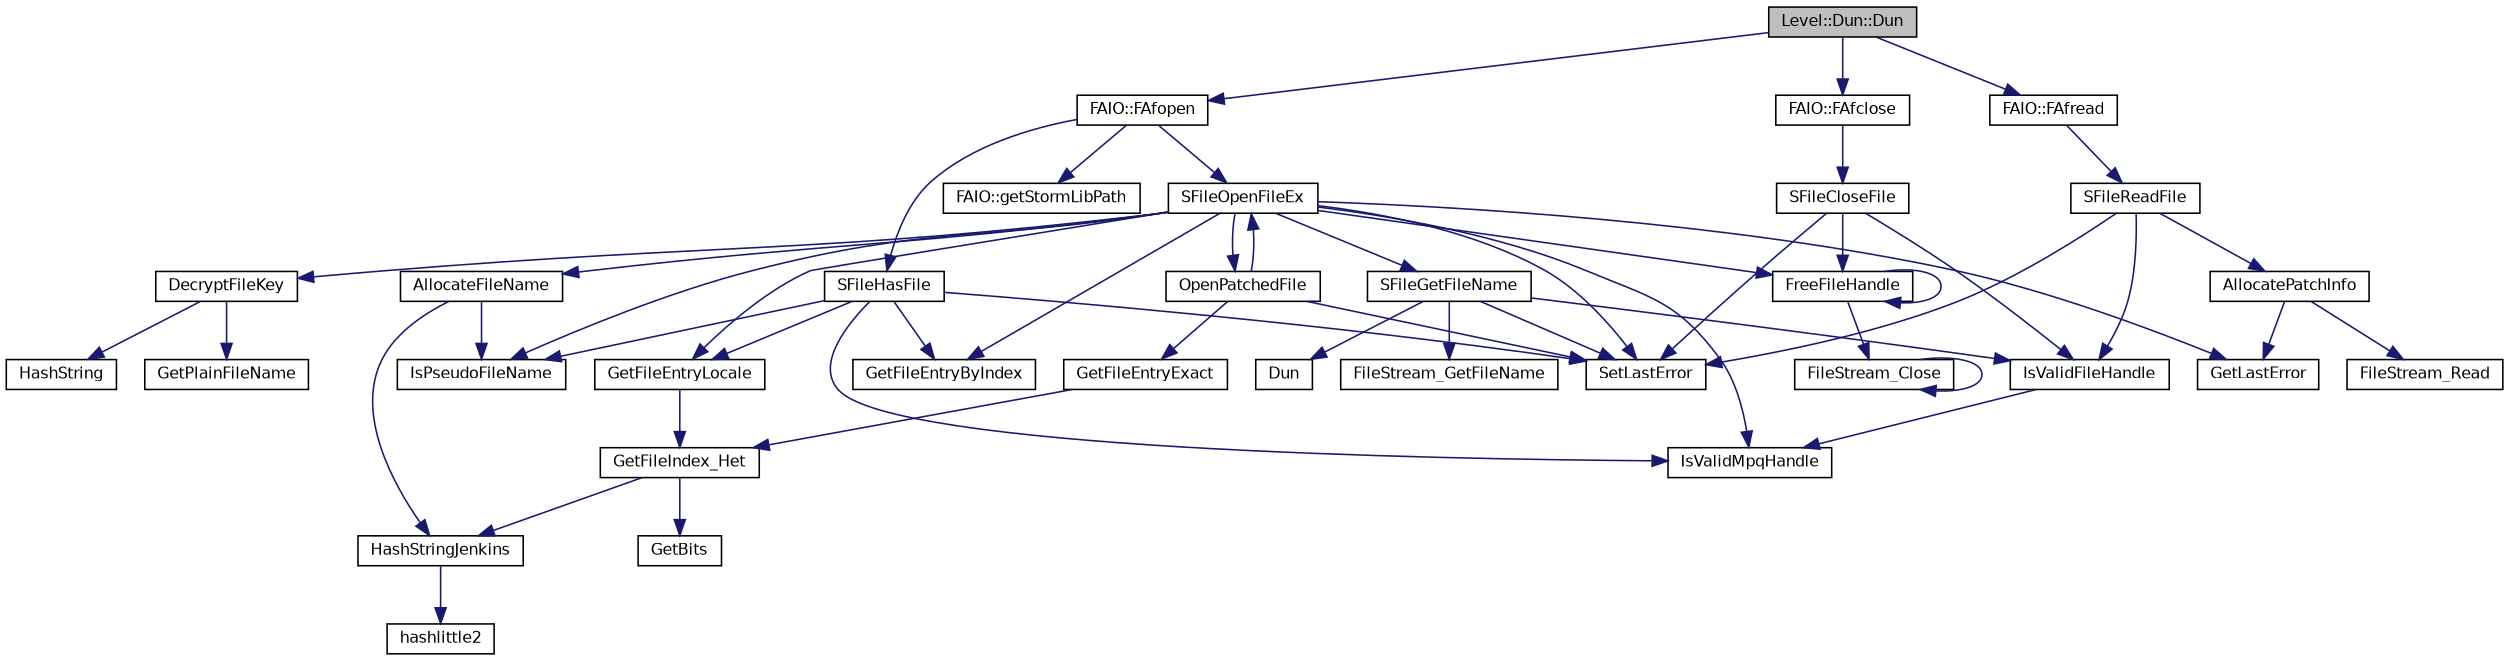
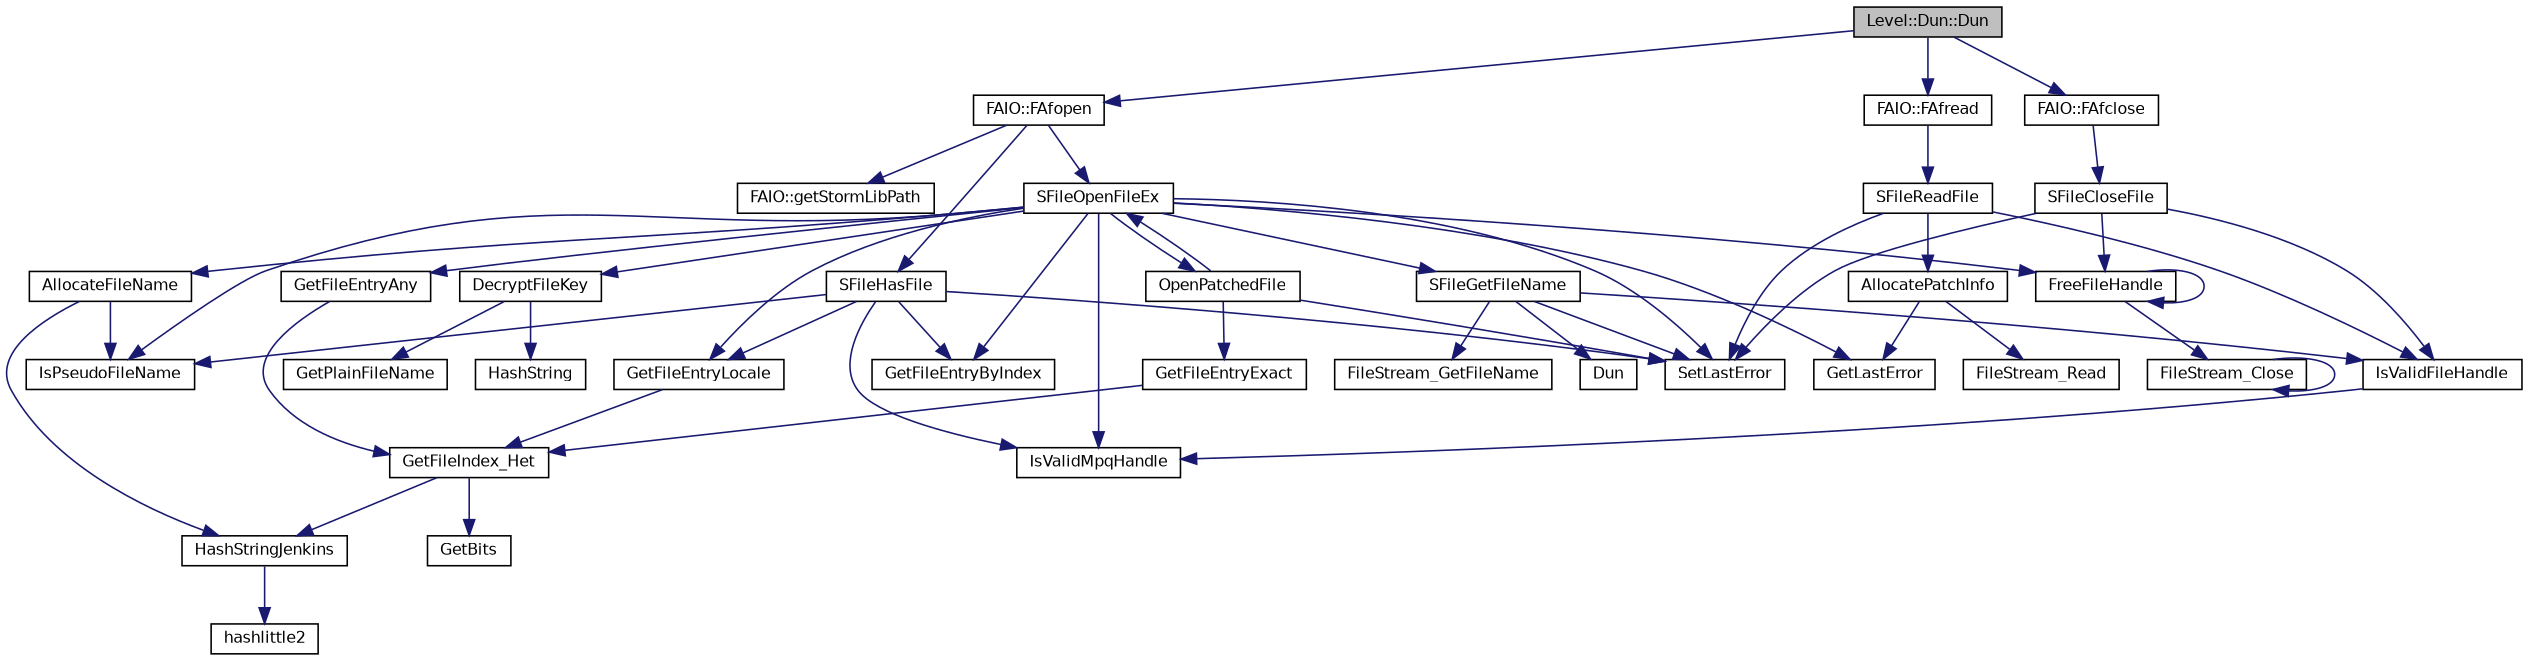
none -> (356, 286)
